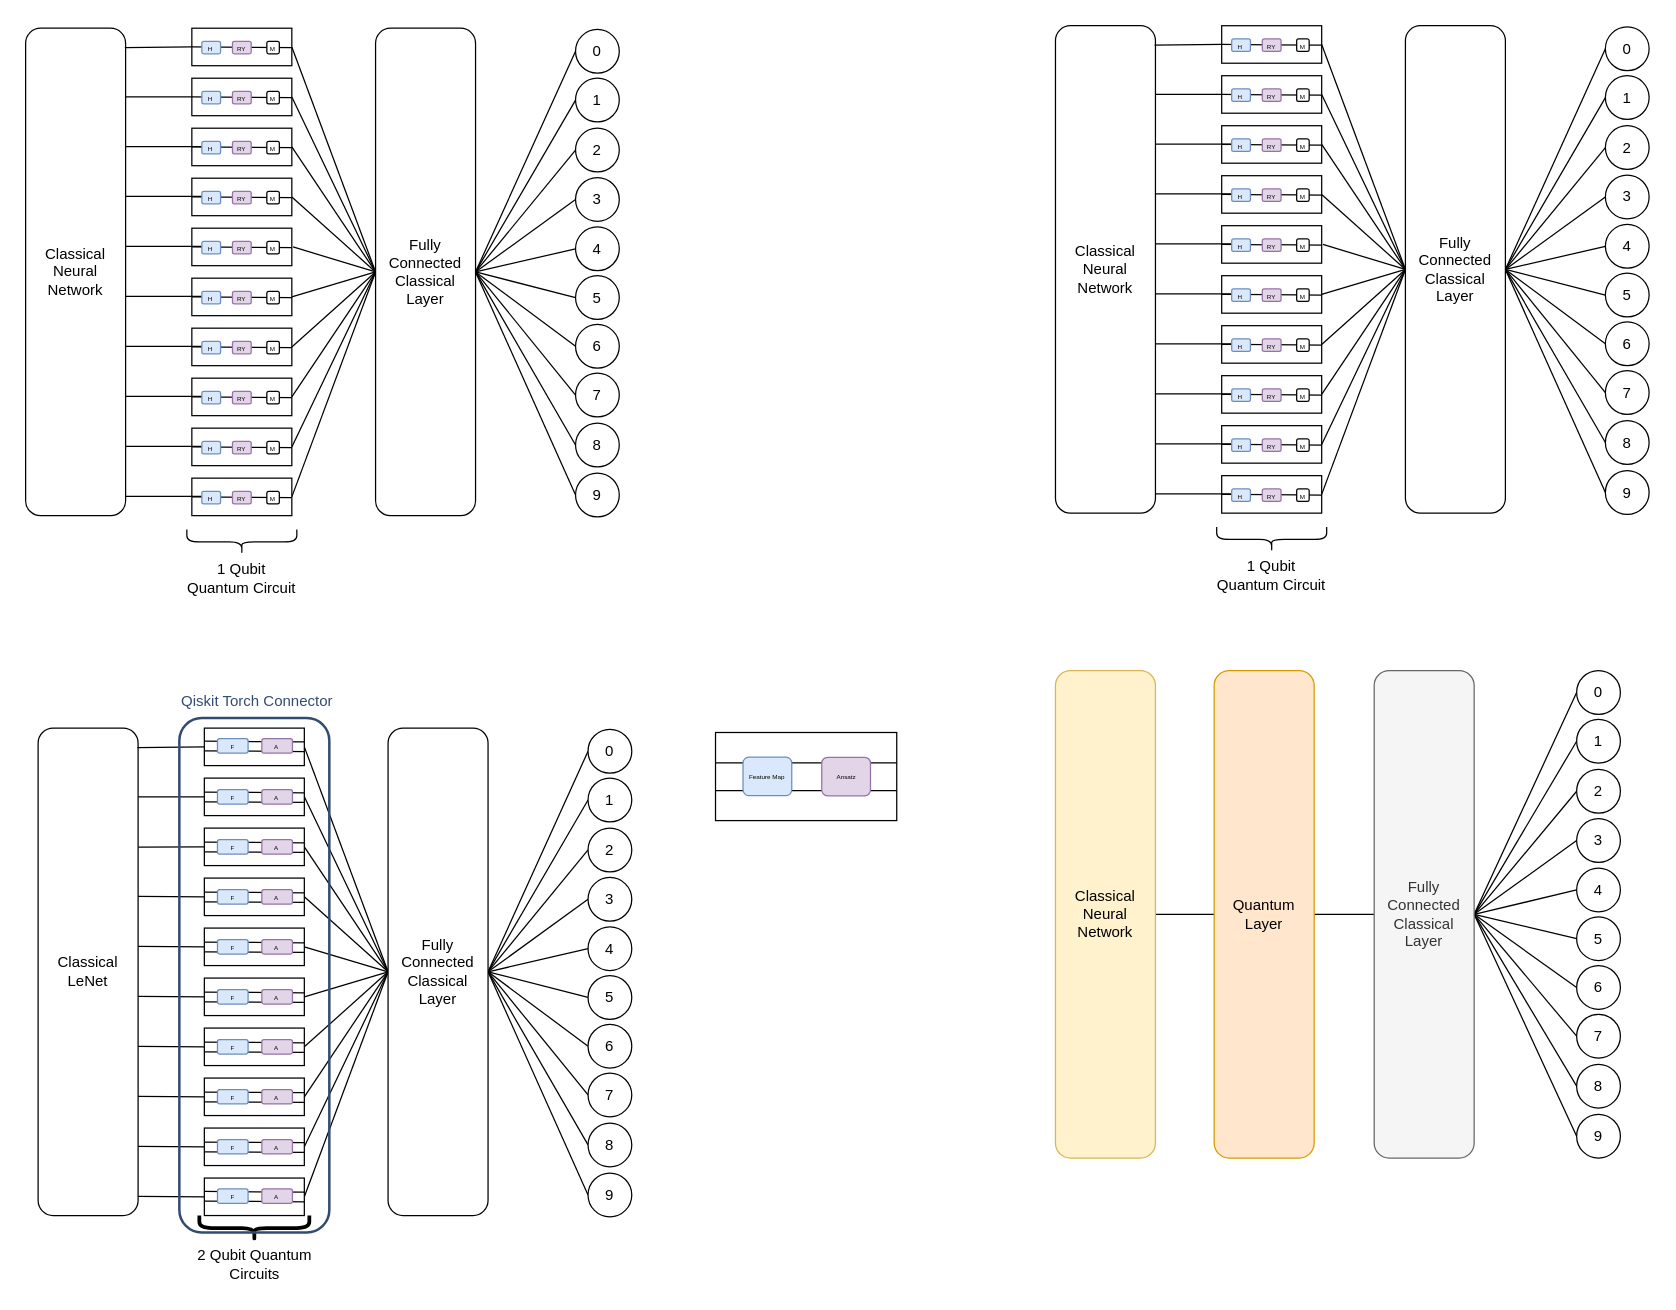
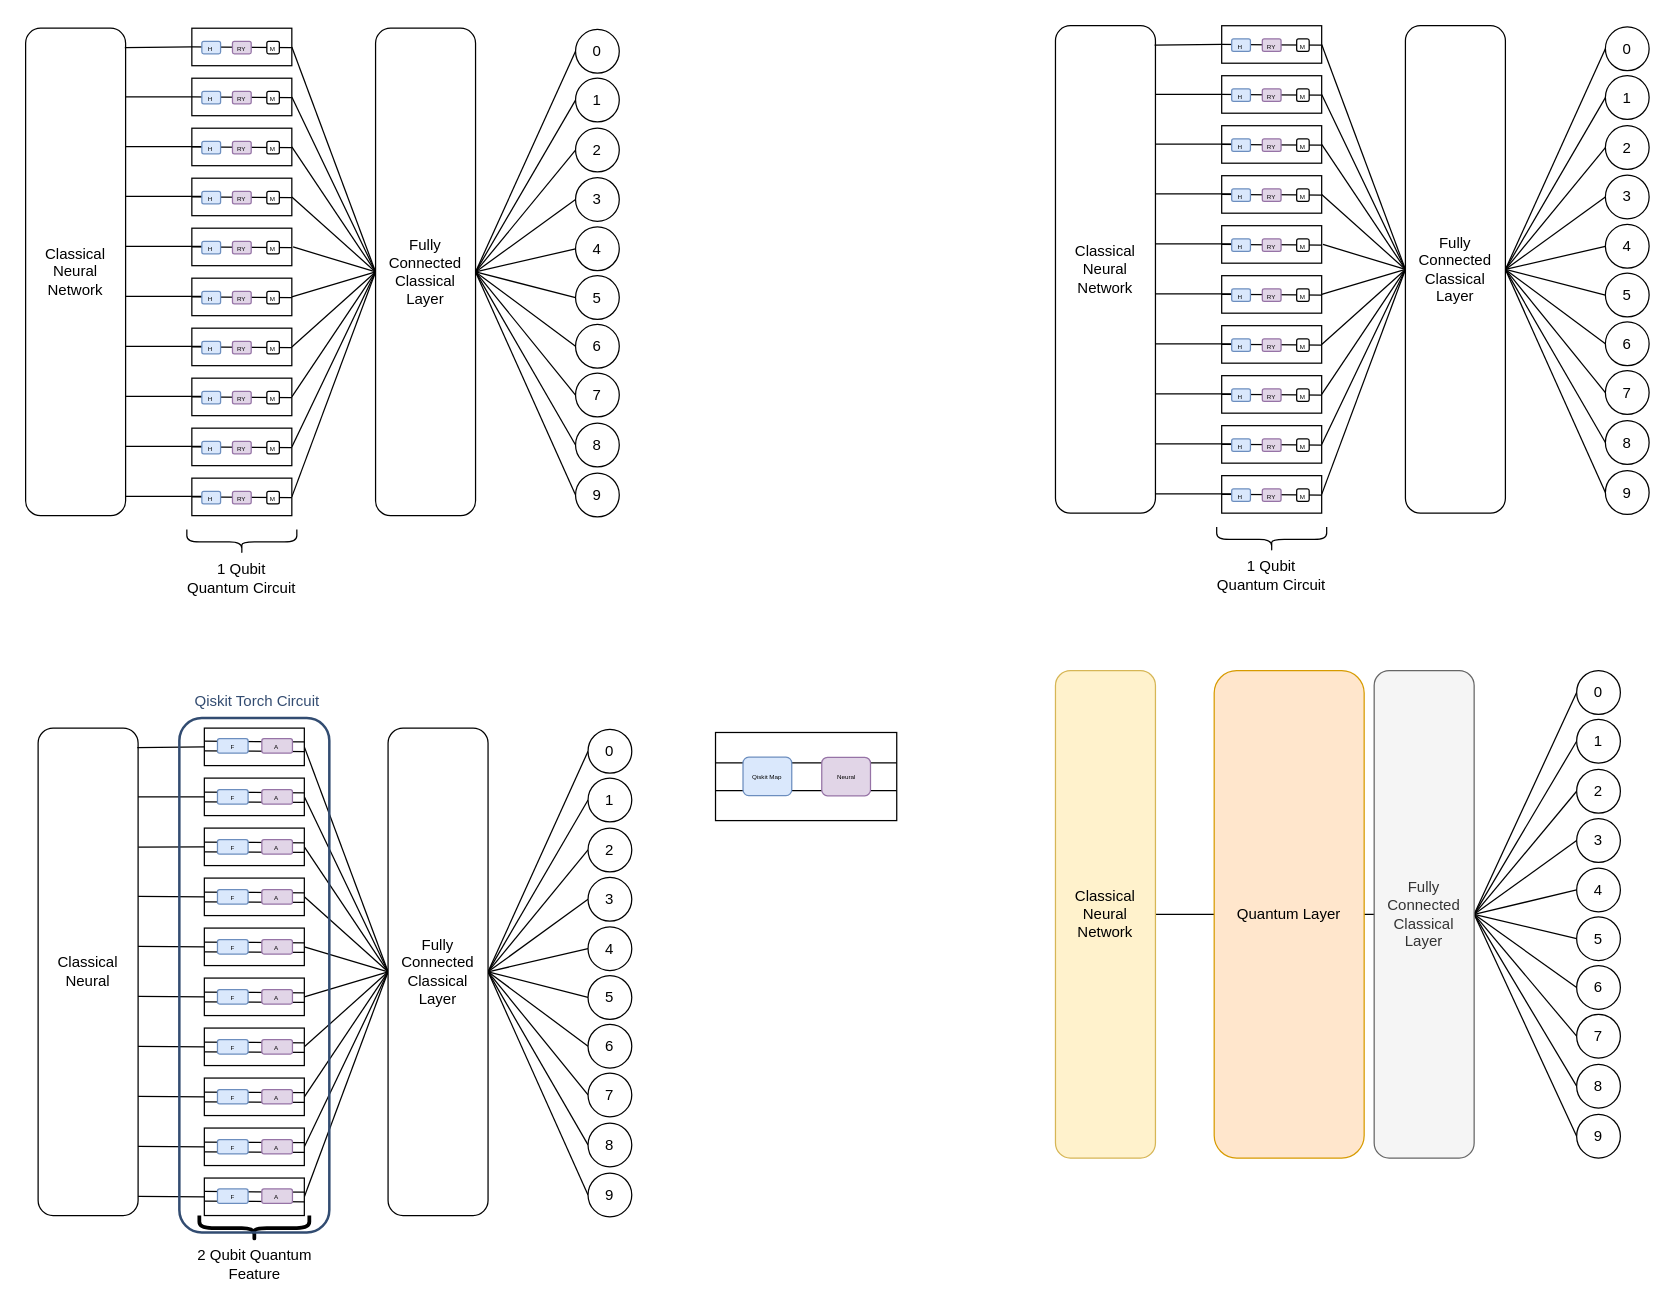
(258, 702) -> (258, 702)
(768, 774) -> (768, 774)
(847, 774) -> (847, 774)
(1264, 914) -> (1289, 914)
(88, 972) -> (88, 972)
(255, 1264) -> (255, 1264)
